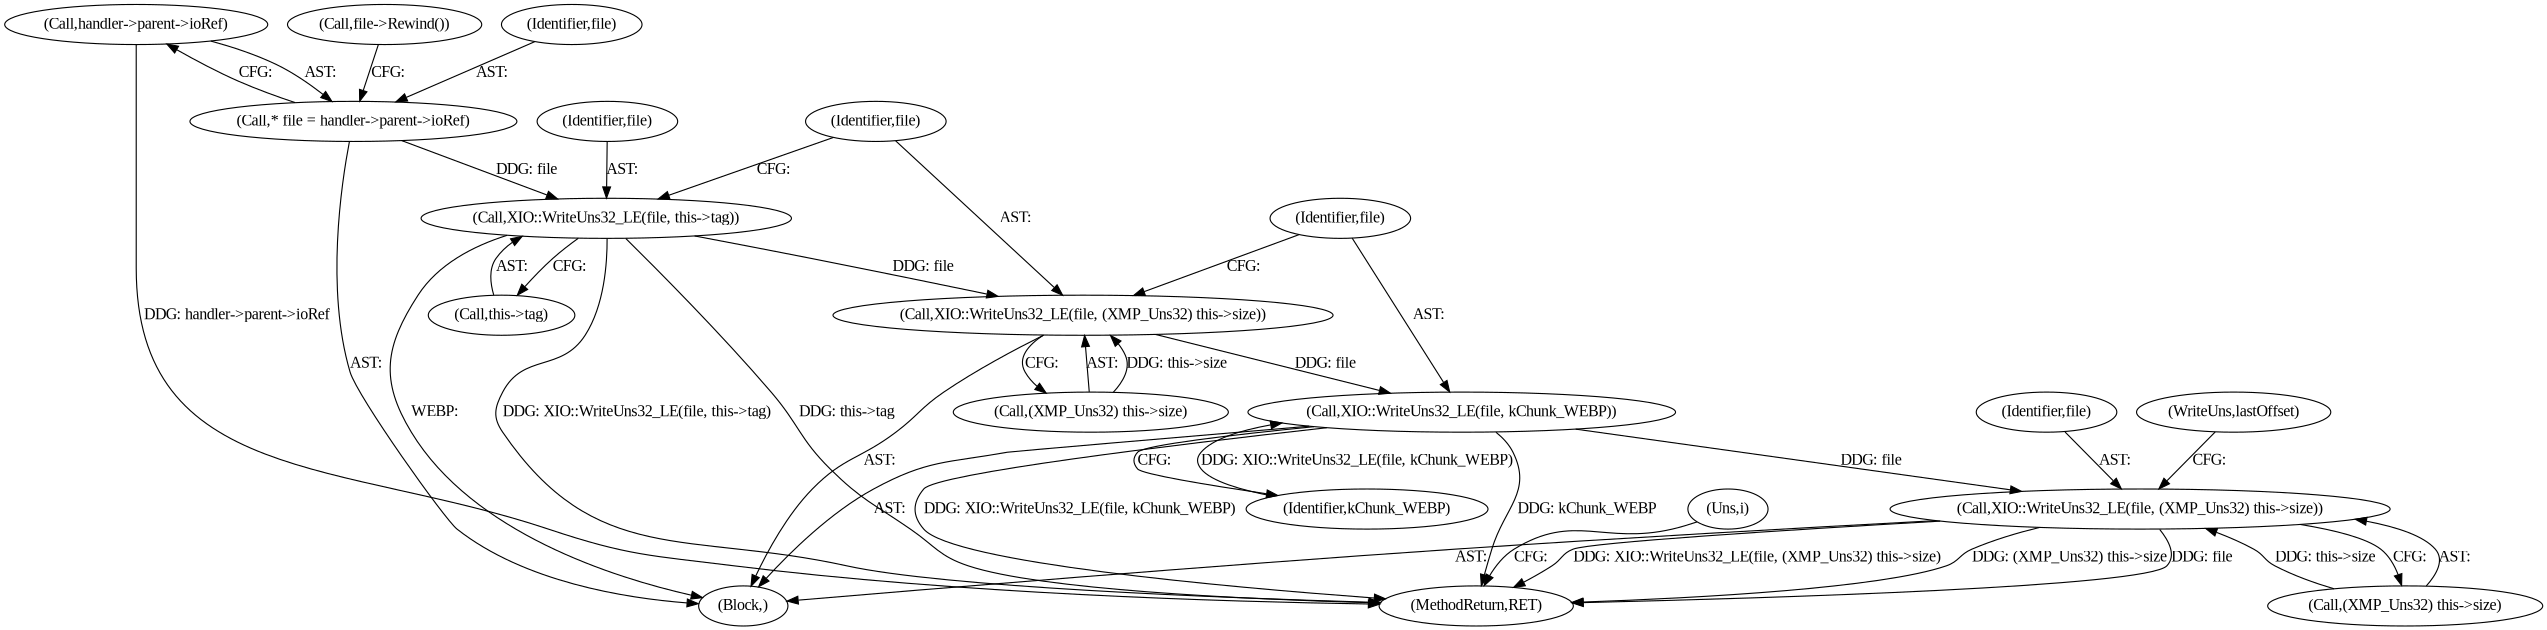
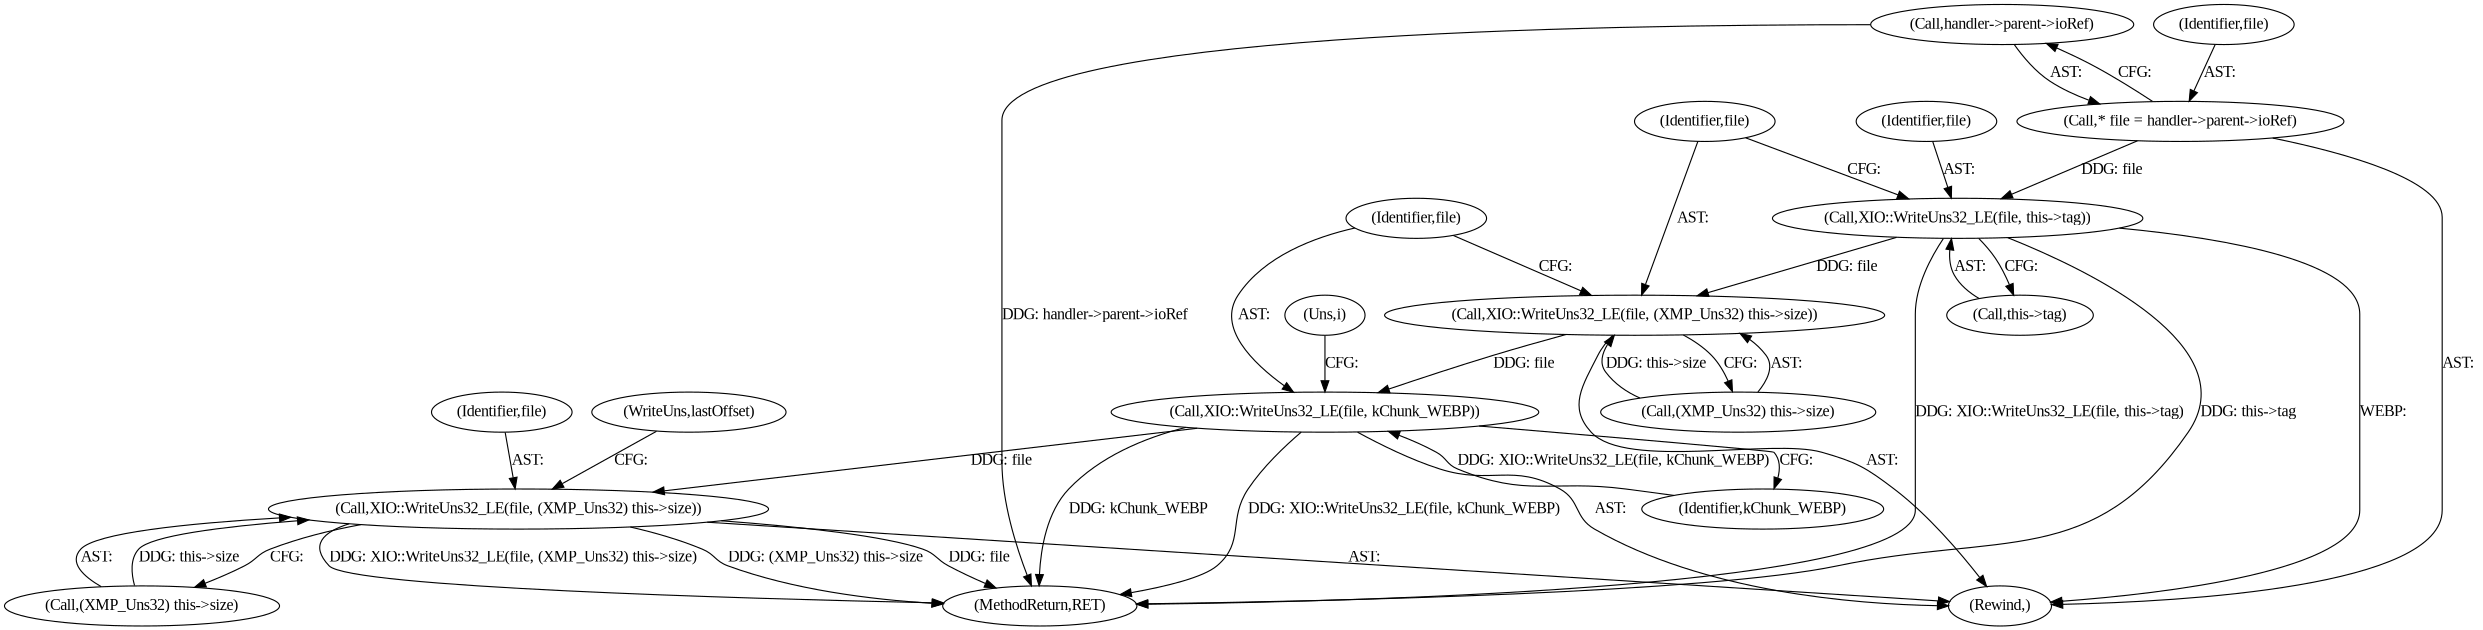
(385, 25) -> none
(1586, 531) -> (1325, 358)
(743, 606) -> (2000, 606)
